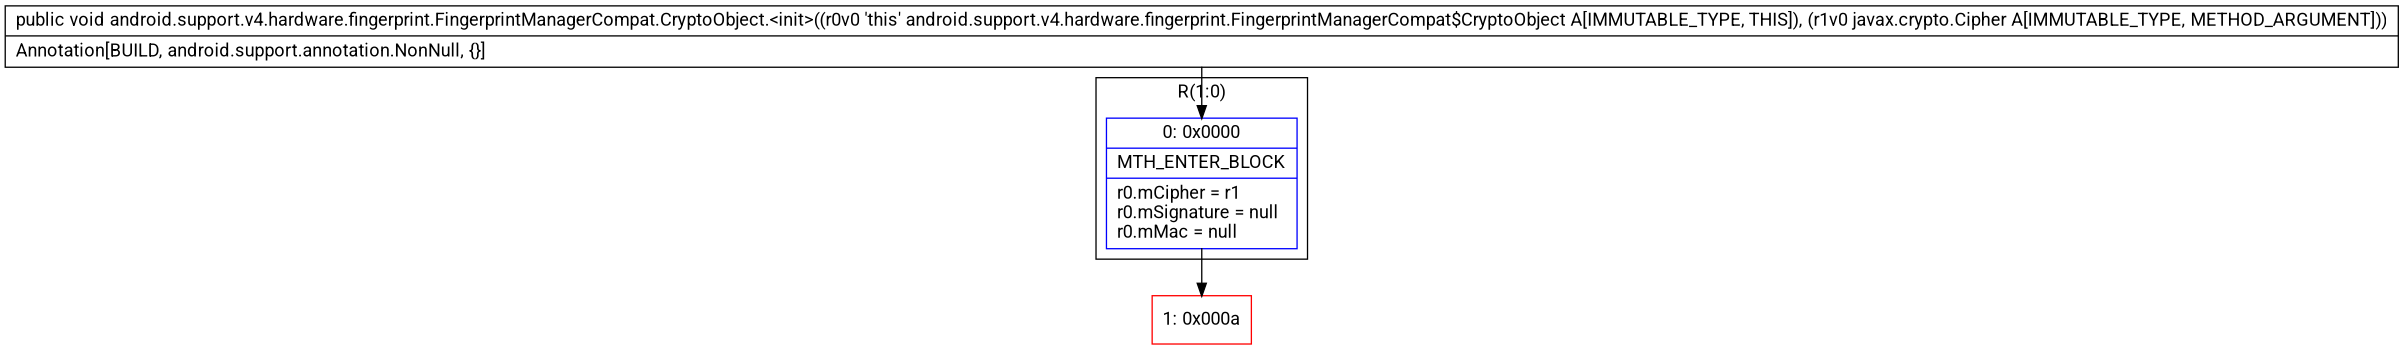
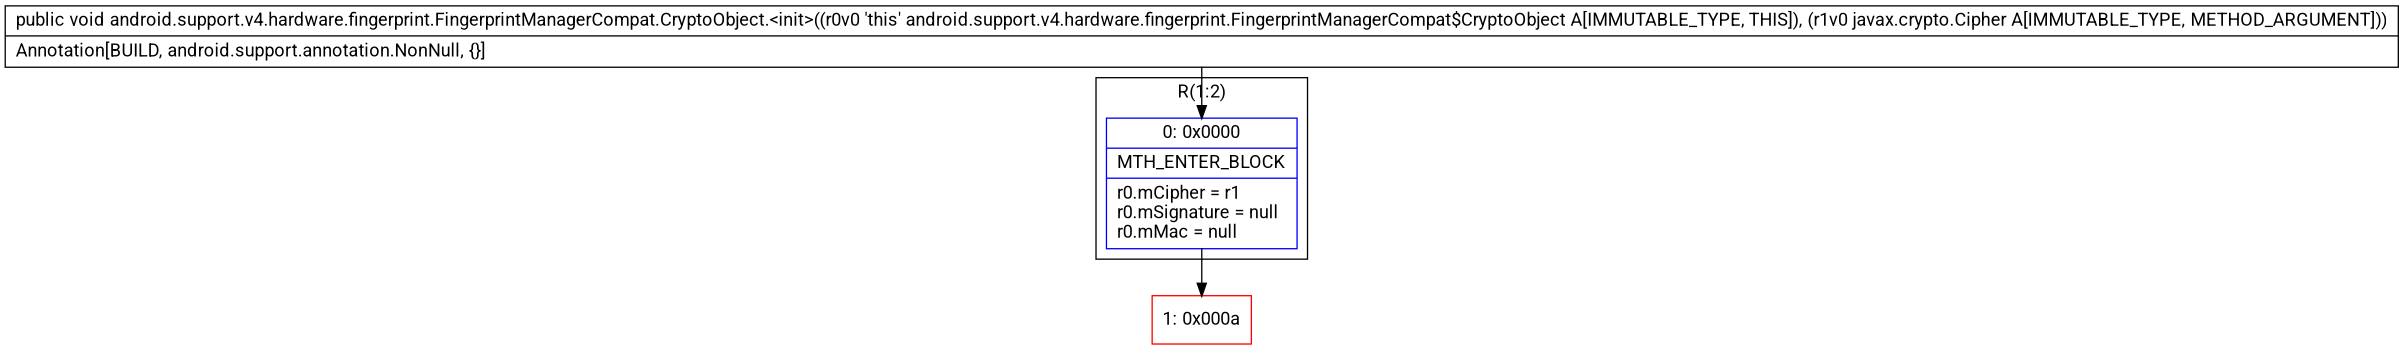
(1202, 93) -> (1202, 93)
